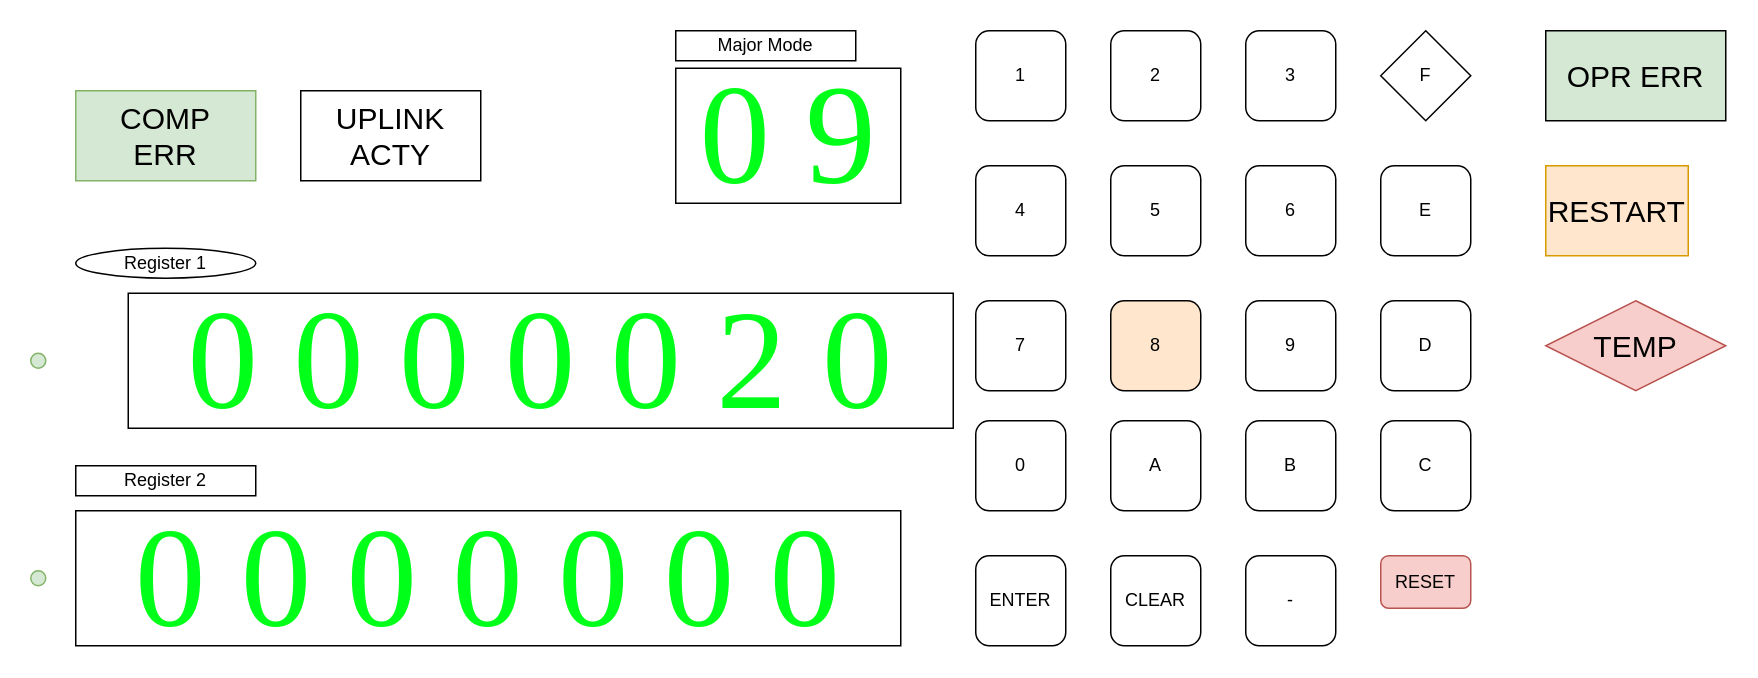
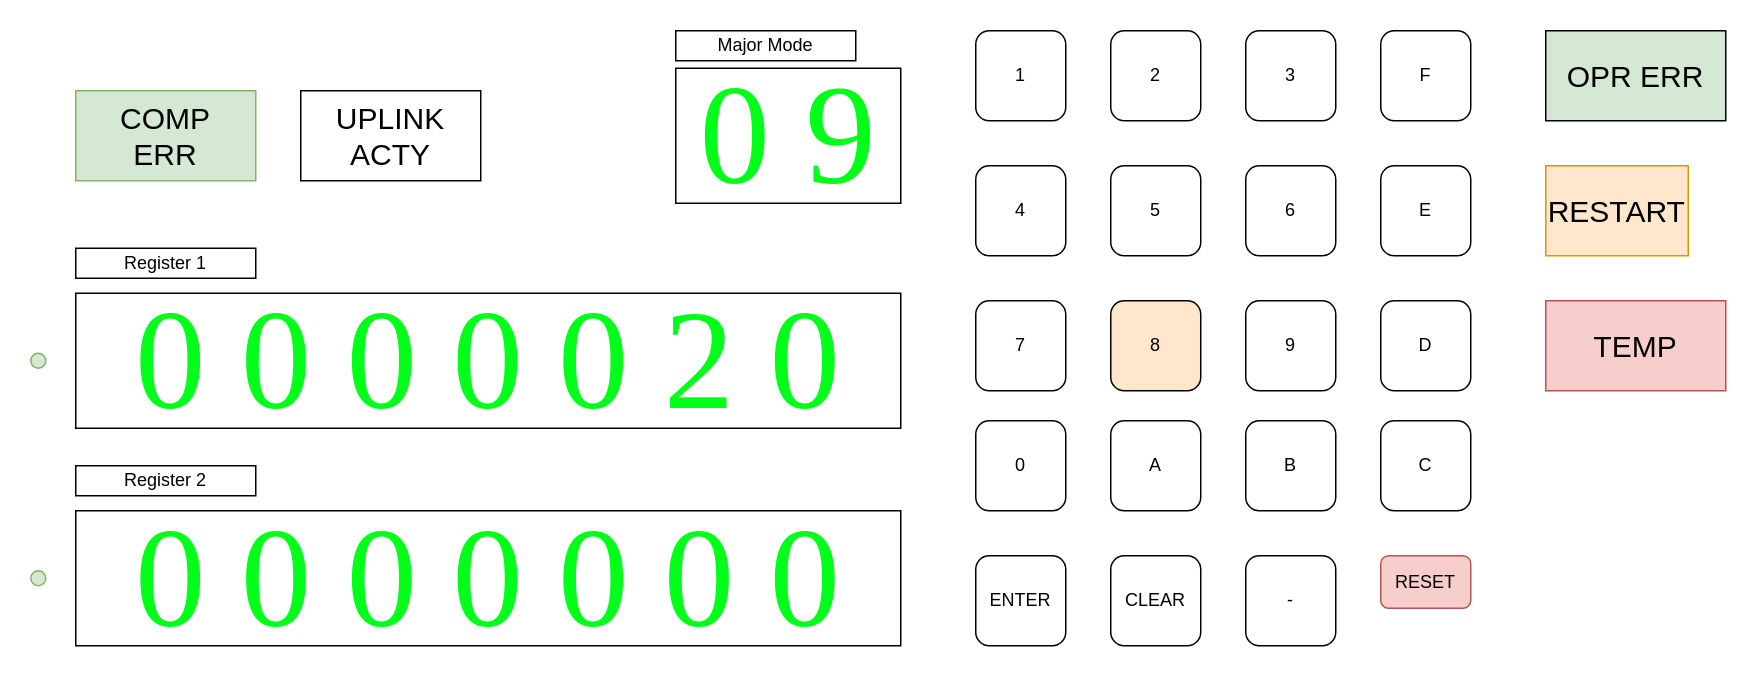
(1426, 76) -> (1426, 76)
(166, 263) -> (166, 263)
(1636, 346) -> (1636, 346)
(541, 361) -> (488, 361)
